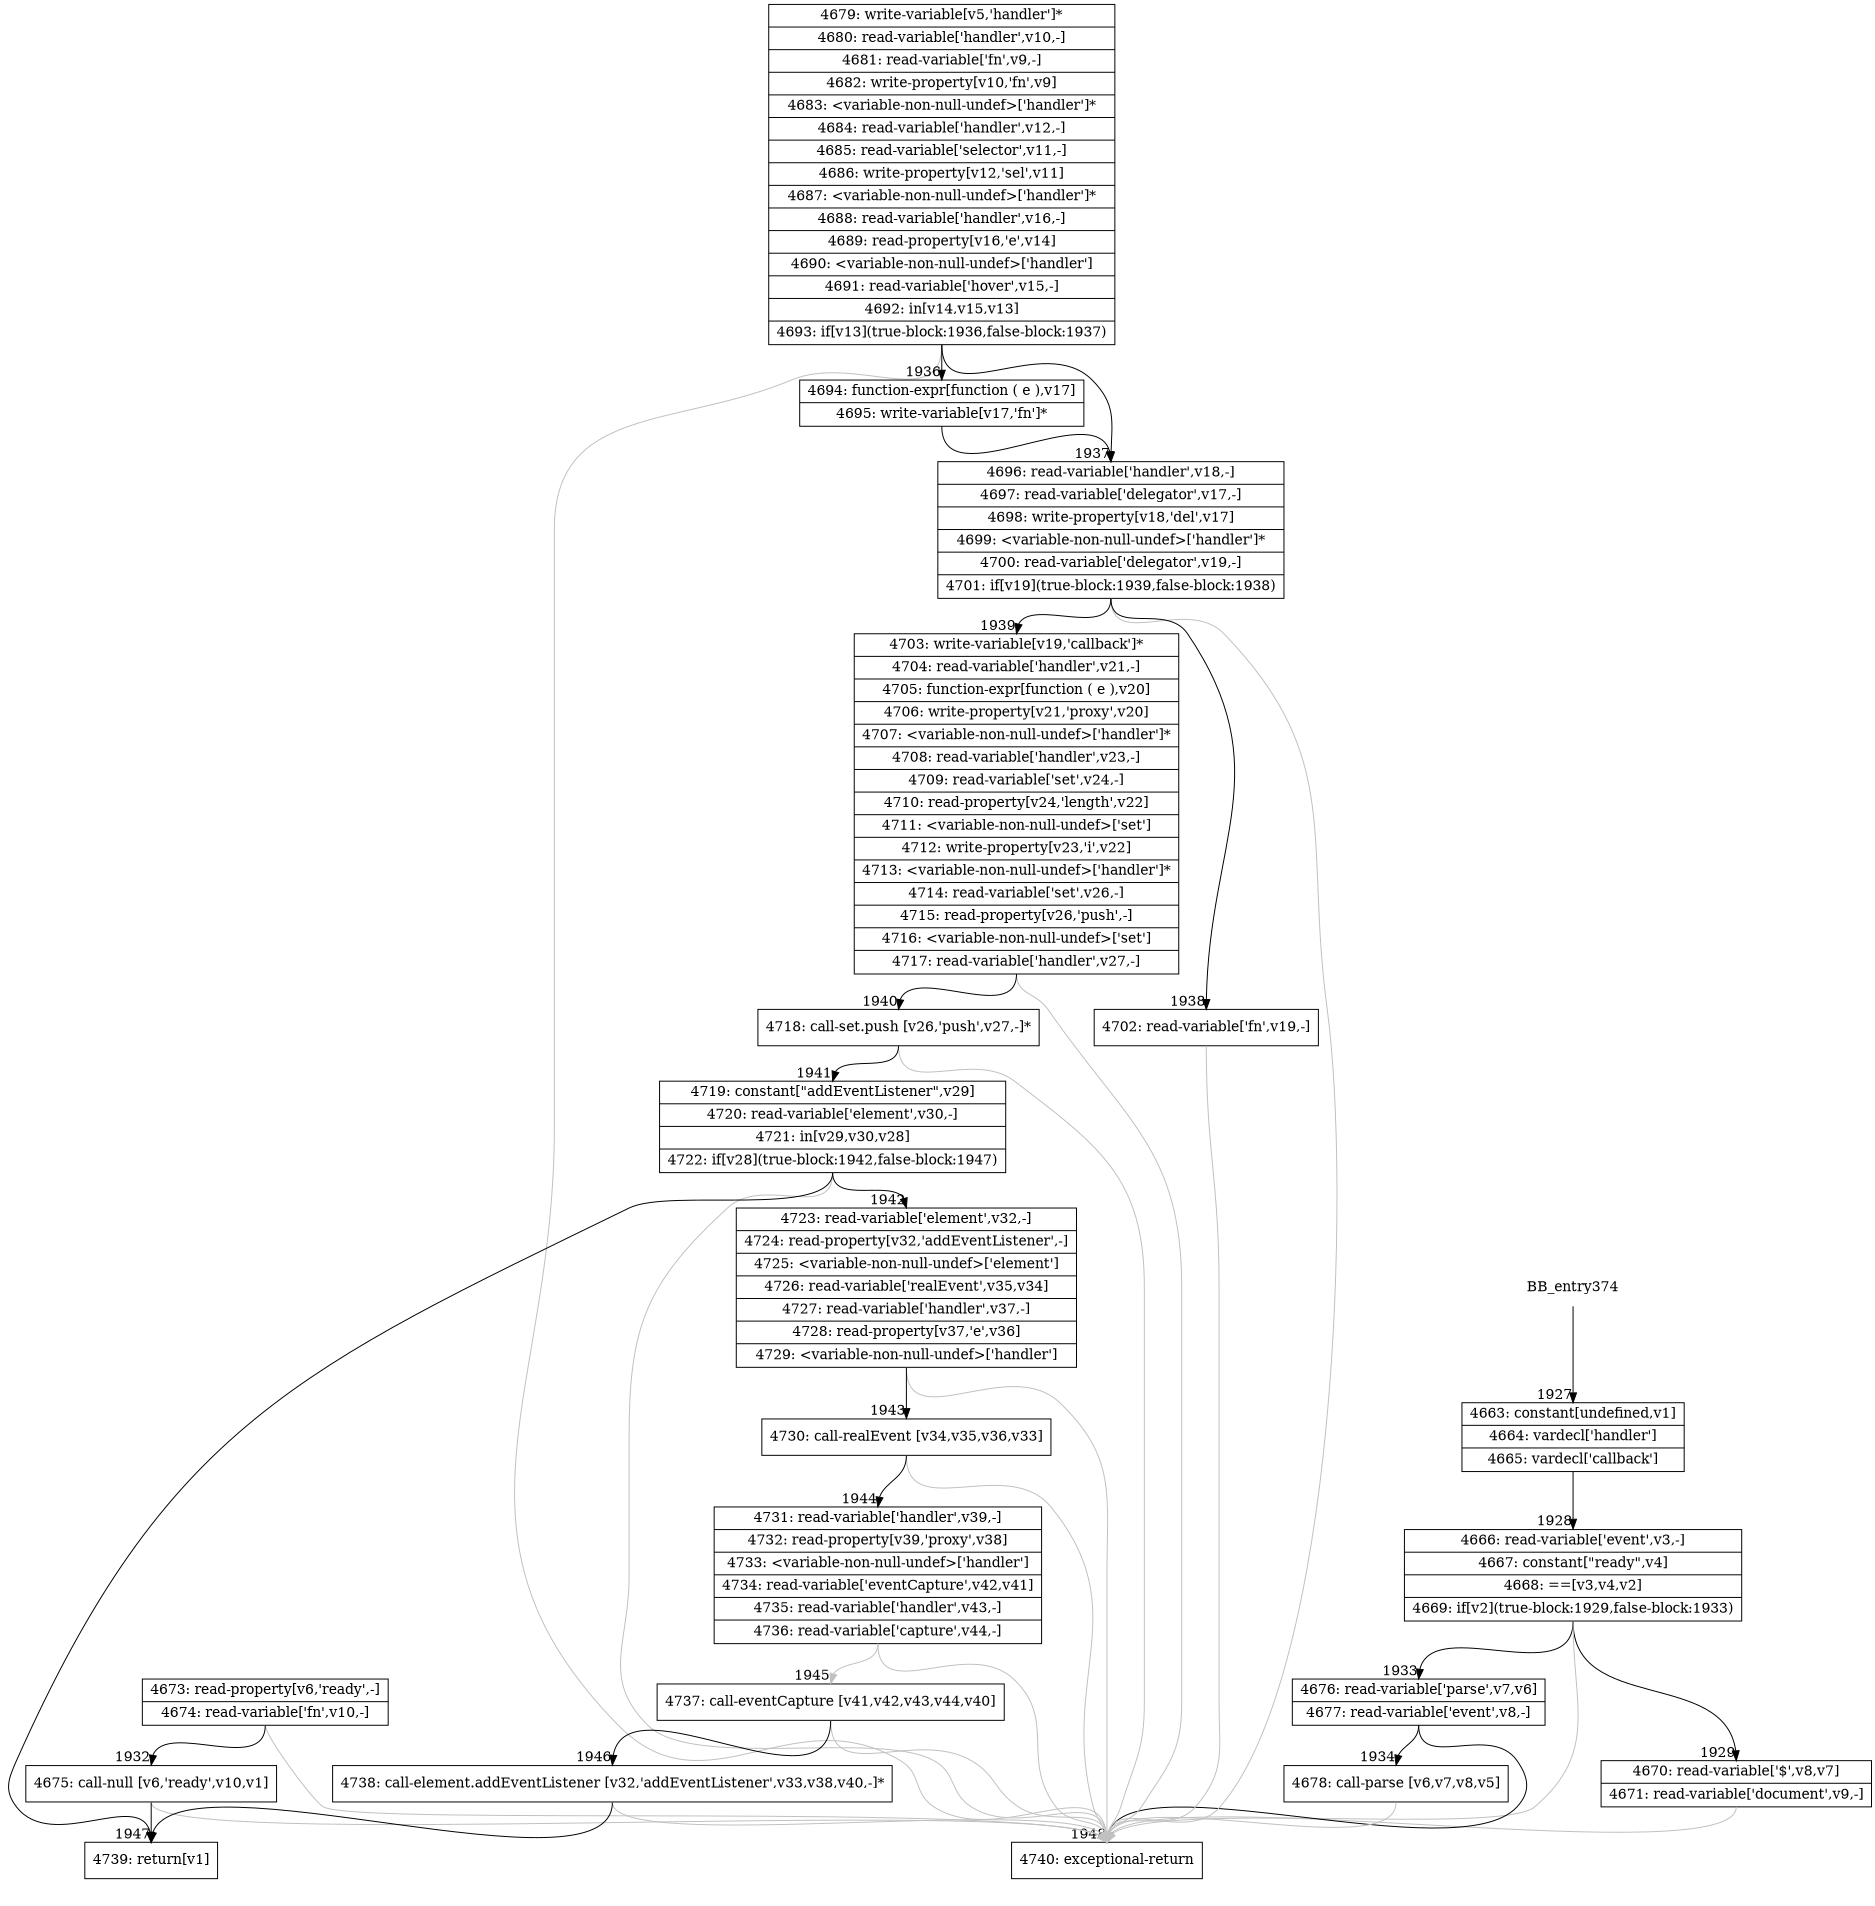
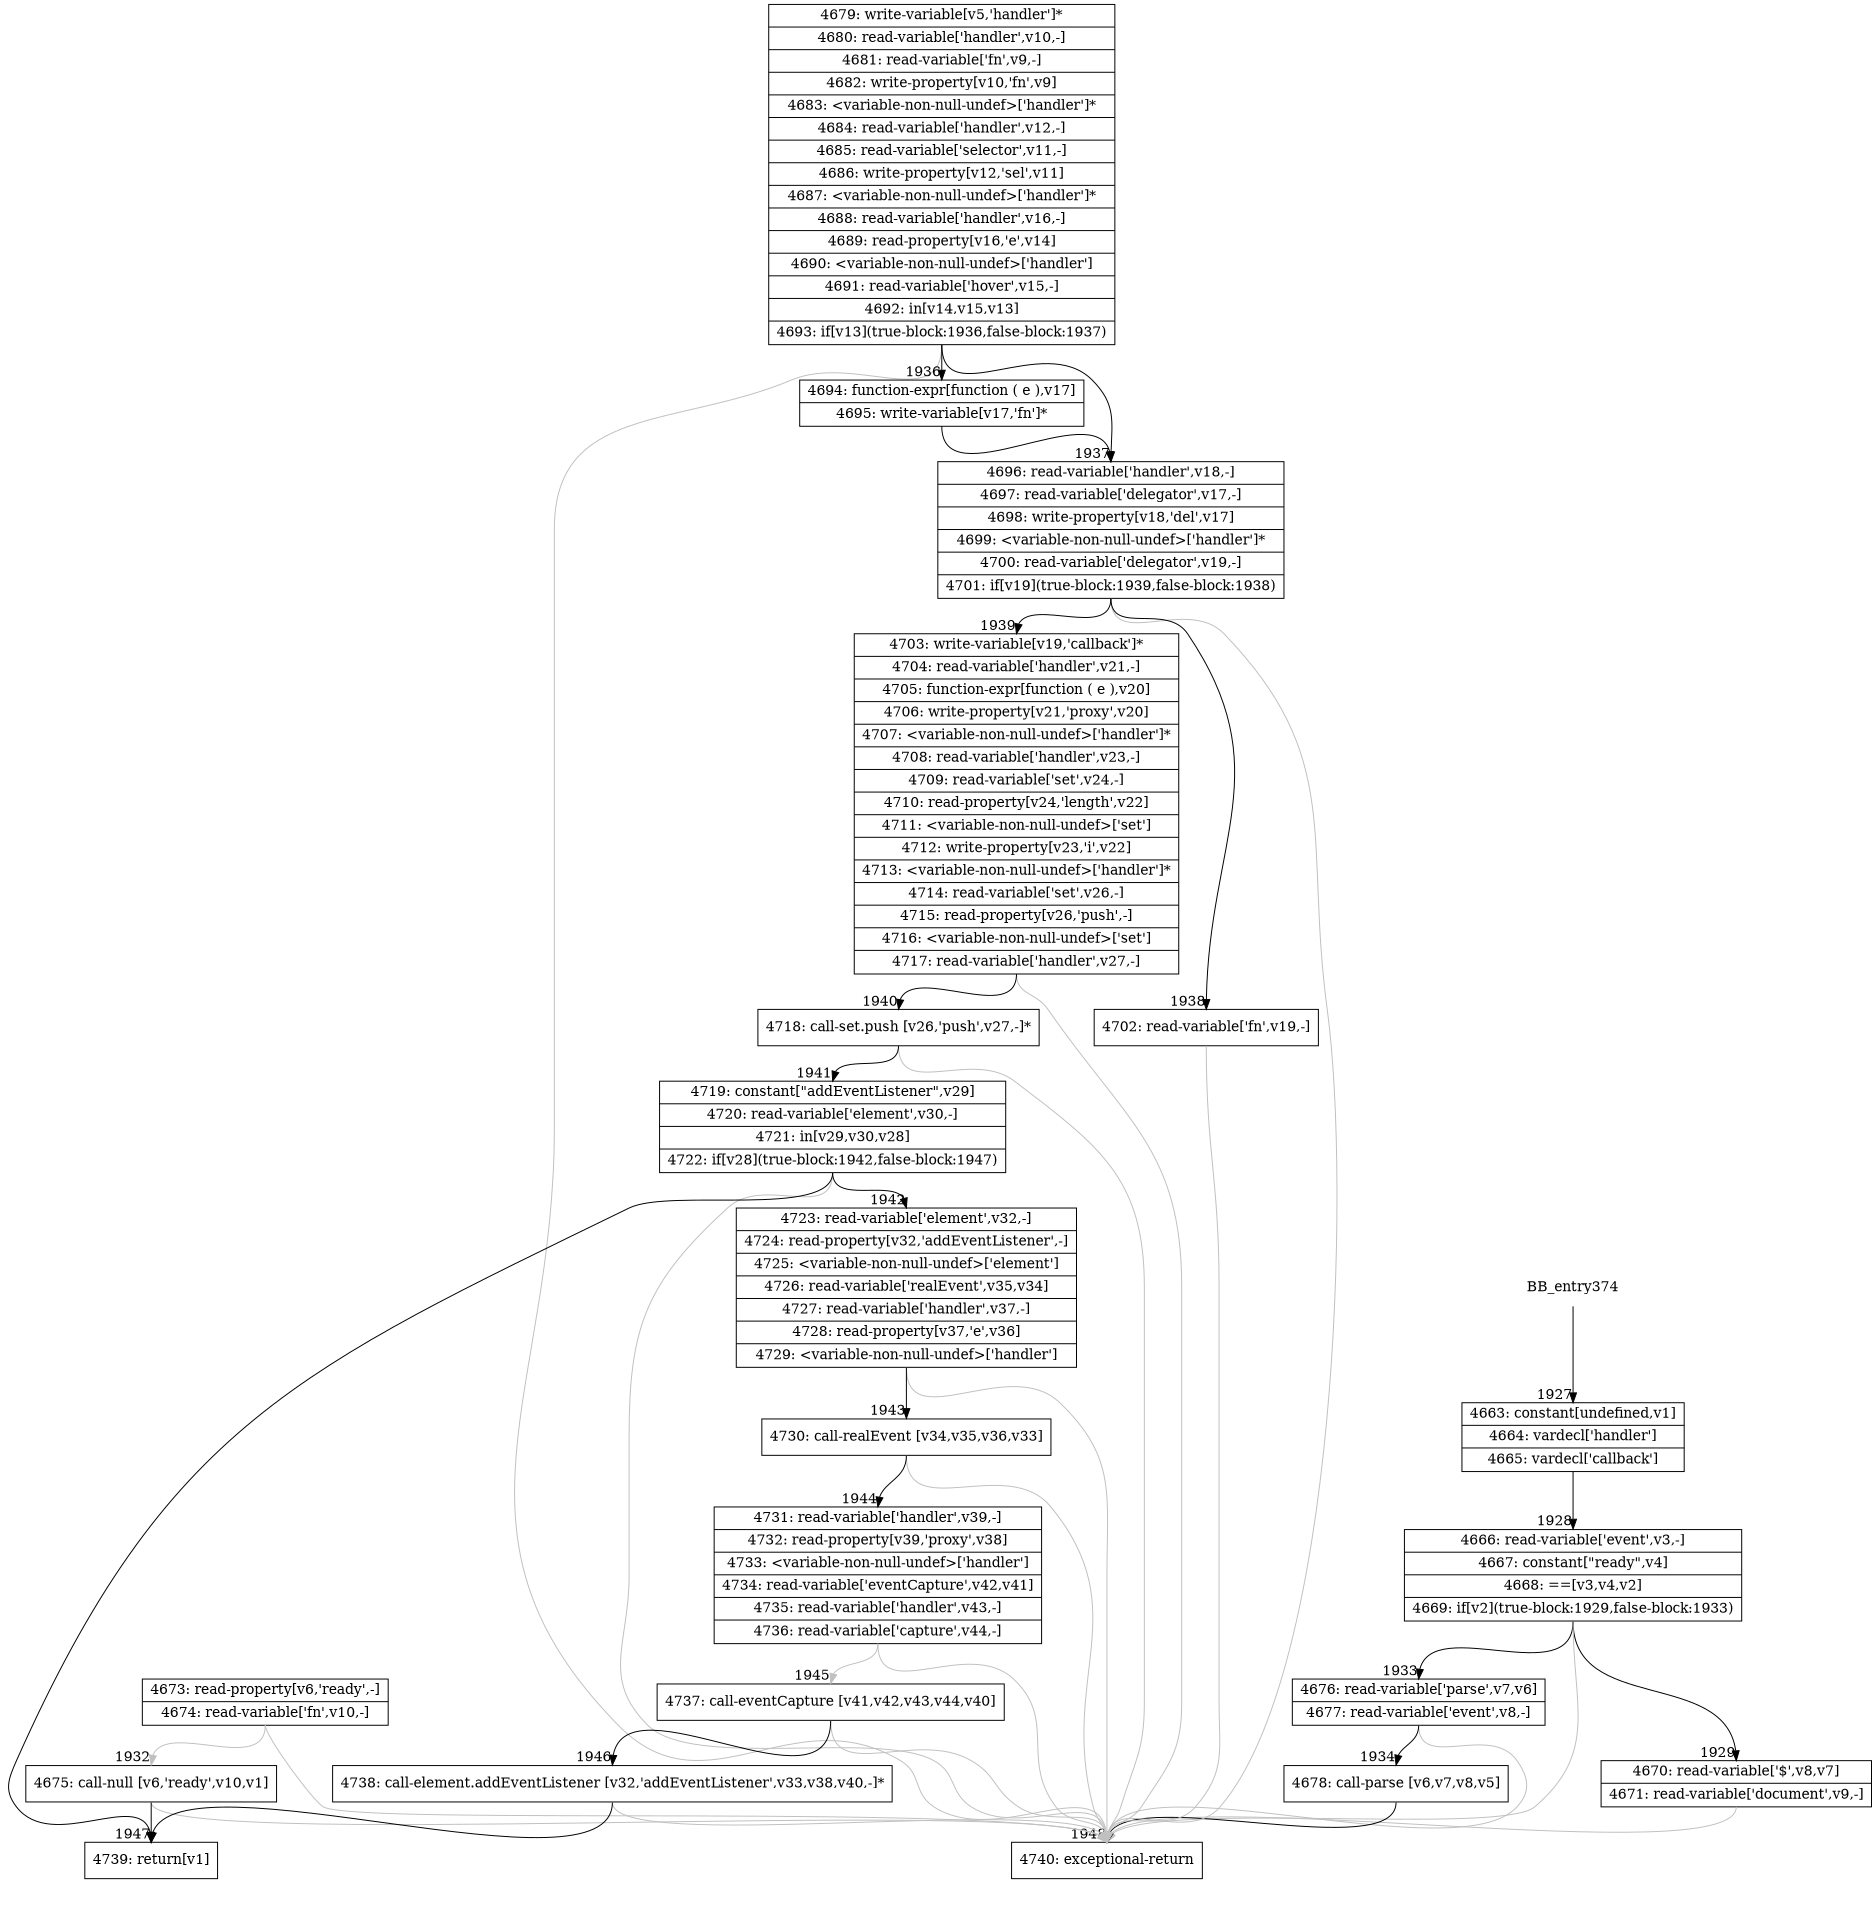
(213, 1746) -> (213, 1746)
(1520, 1803) -> (1520, 1803)
(1279, 1824) -> (1279, 1824)
